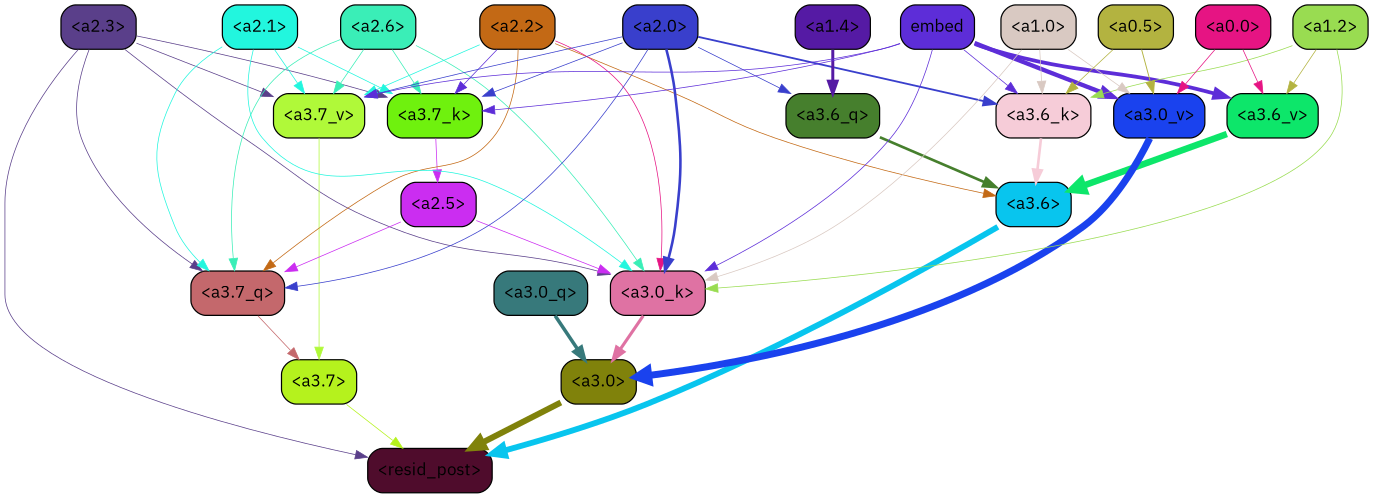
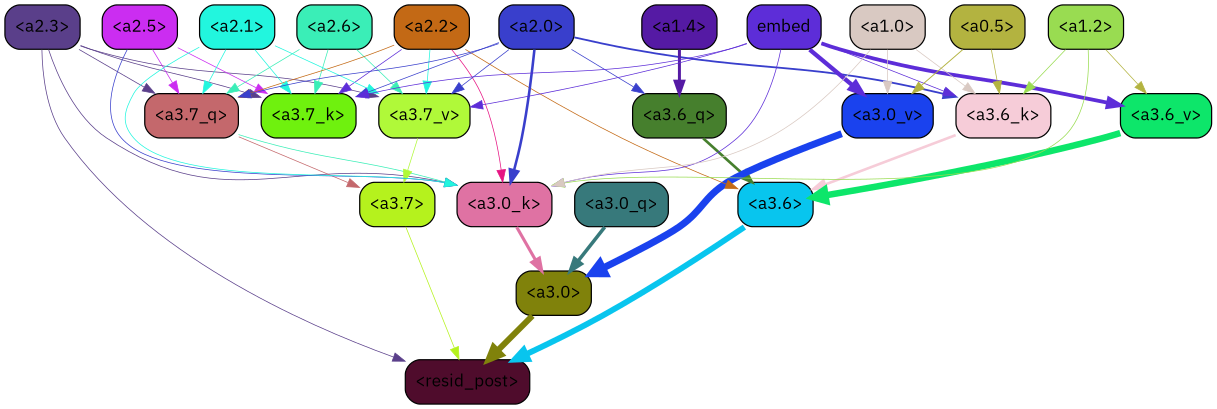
(1233, 27) -> none
(540, 139) -> (341, 159)
(436, 154) -> (209, 64)
(537, 245) -> (233, 172)
